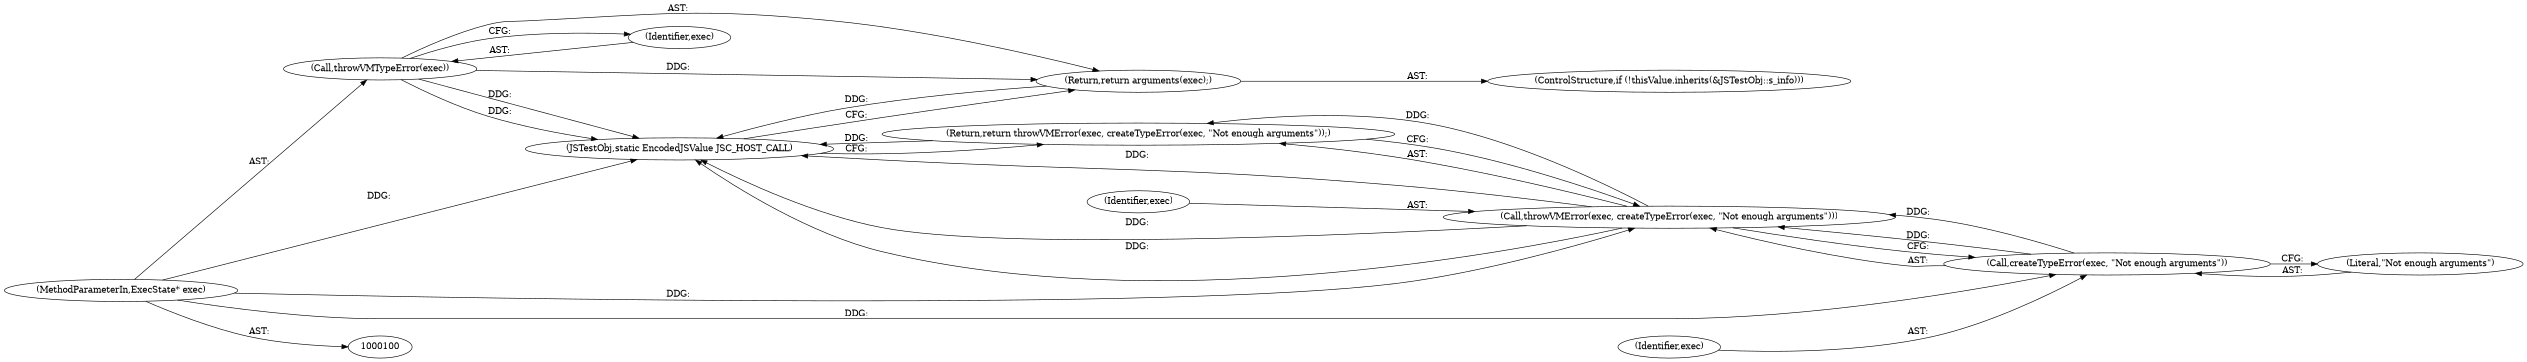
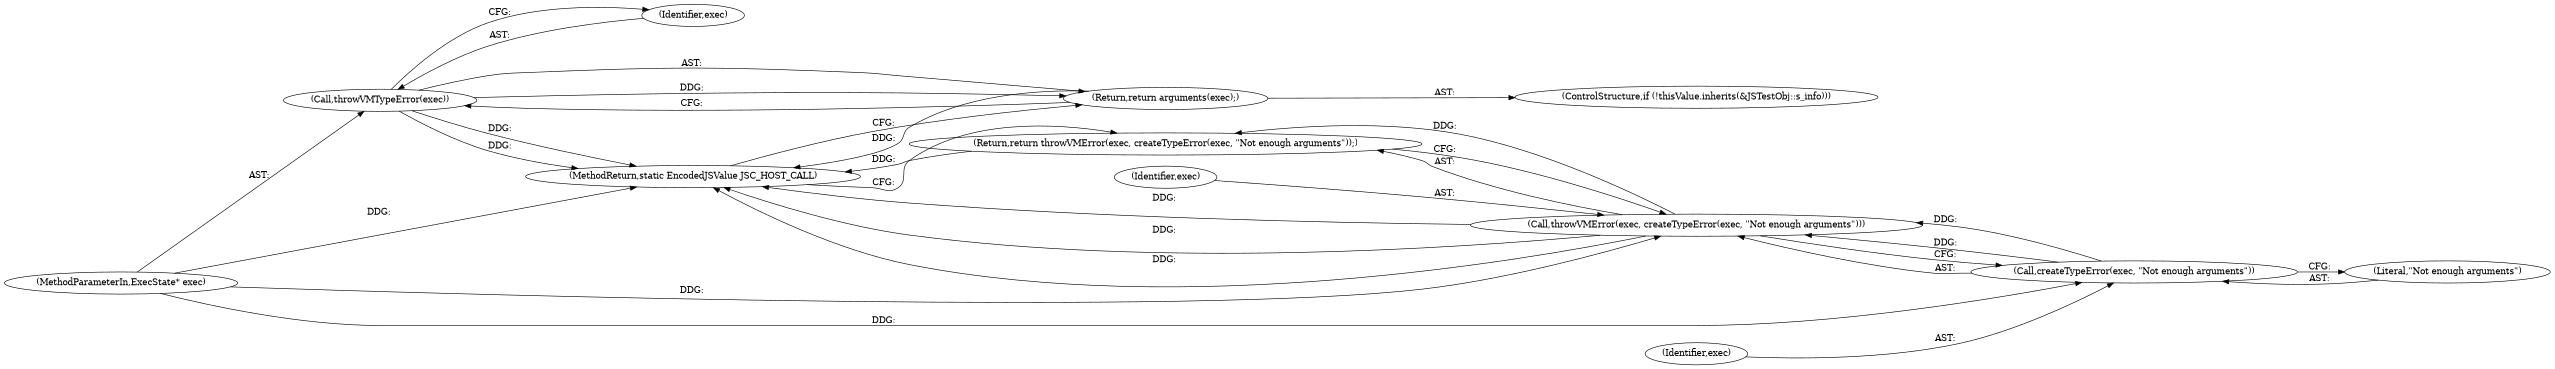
none -> (771, 110)
(680, 149) -> (693, 177)
(380, 347) -> none
